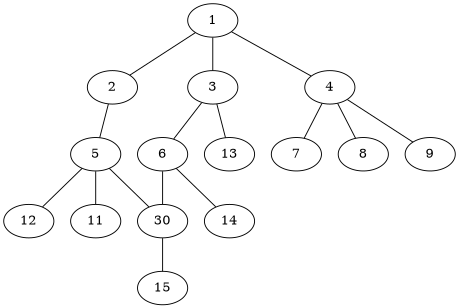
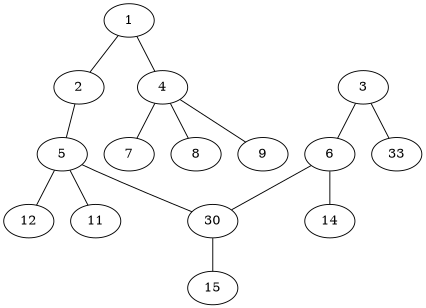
(213, 54) -> none
(230, 154) -> (397, 154)
